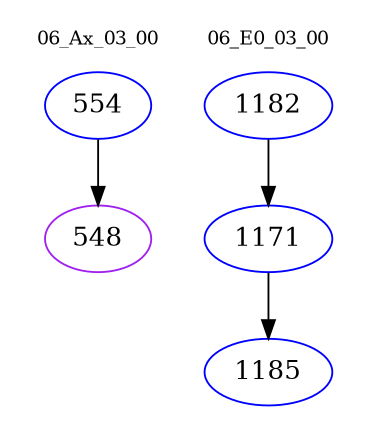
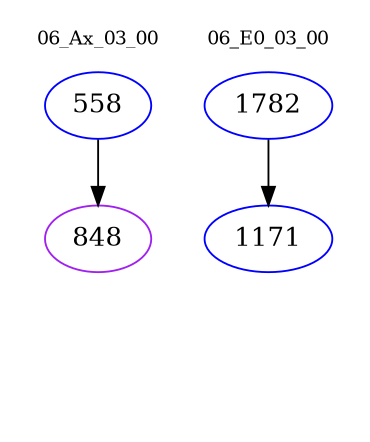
(98, 106) -> (98, 106)
(268, 106) -> (268, 106)
(98, 239) -> (98, 239)
(268, 372) -> none
